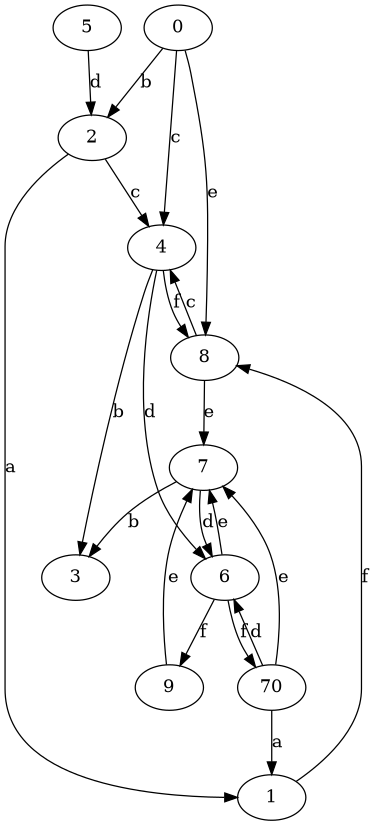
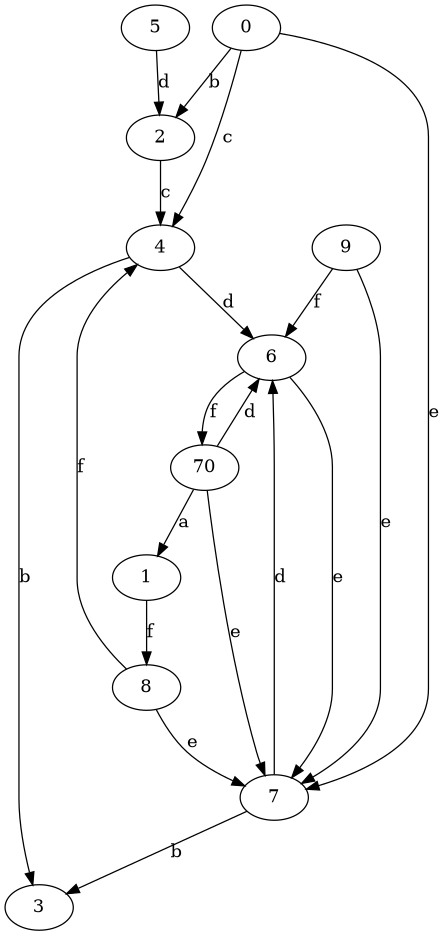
(207, 185) -> (428, 393)
(169, 300) -> none
(191, 303) -> (81, 468)
(5, 544) -> none
(200, 627) -> (313, 297)
